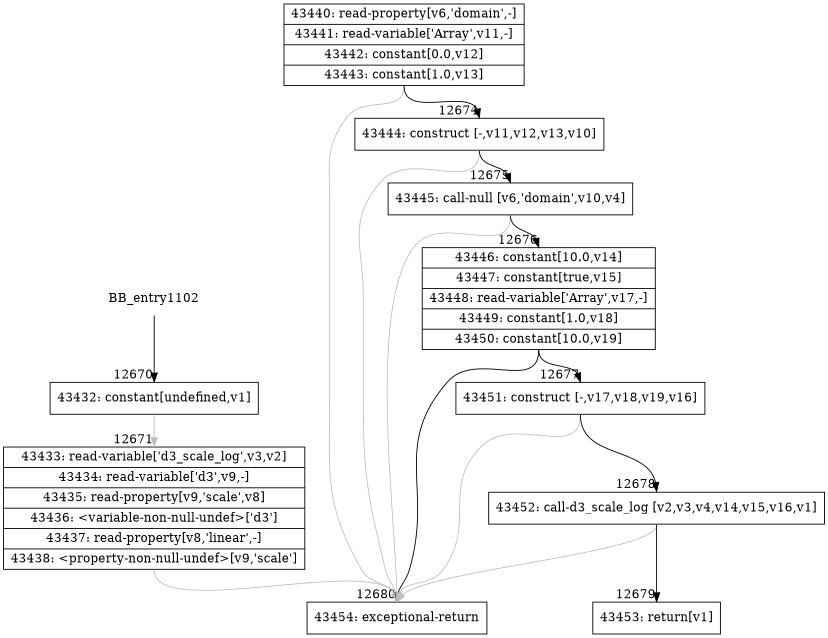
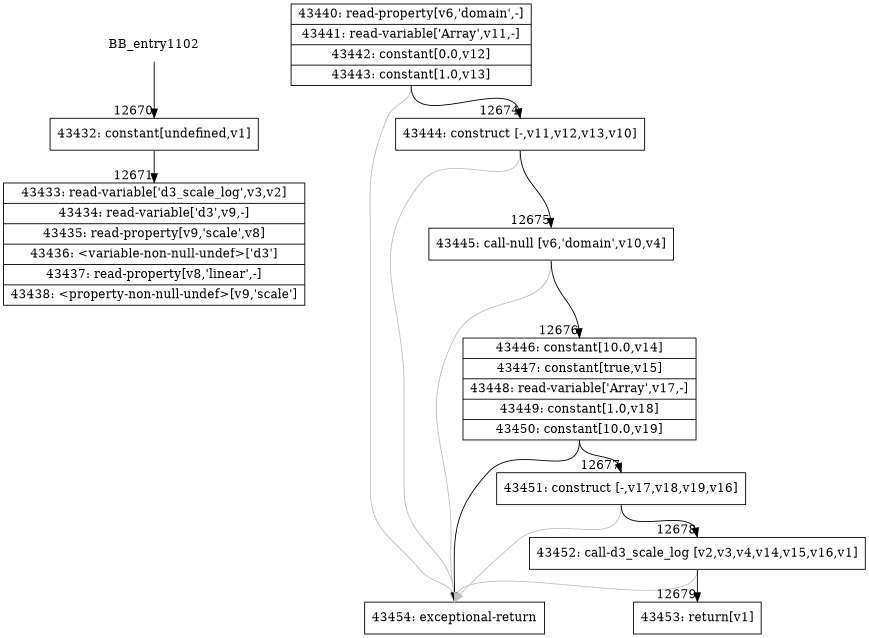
(154, 426) -> (154, 162)
(271, 586) -> none
